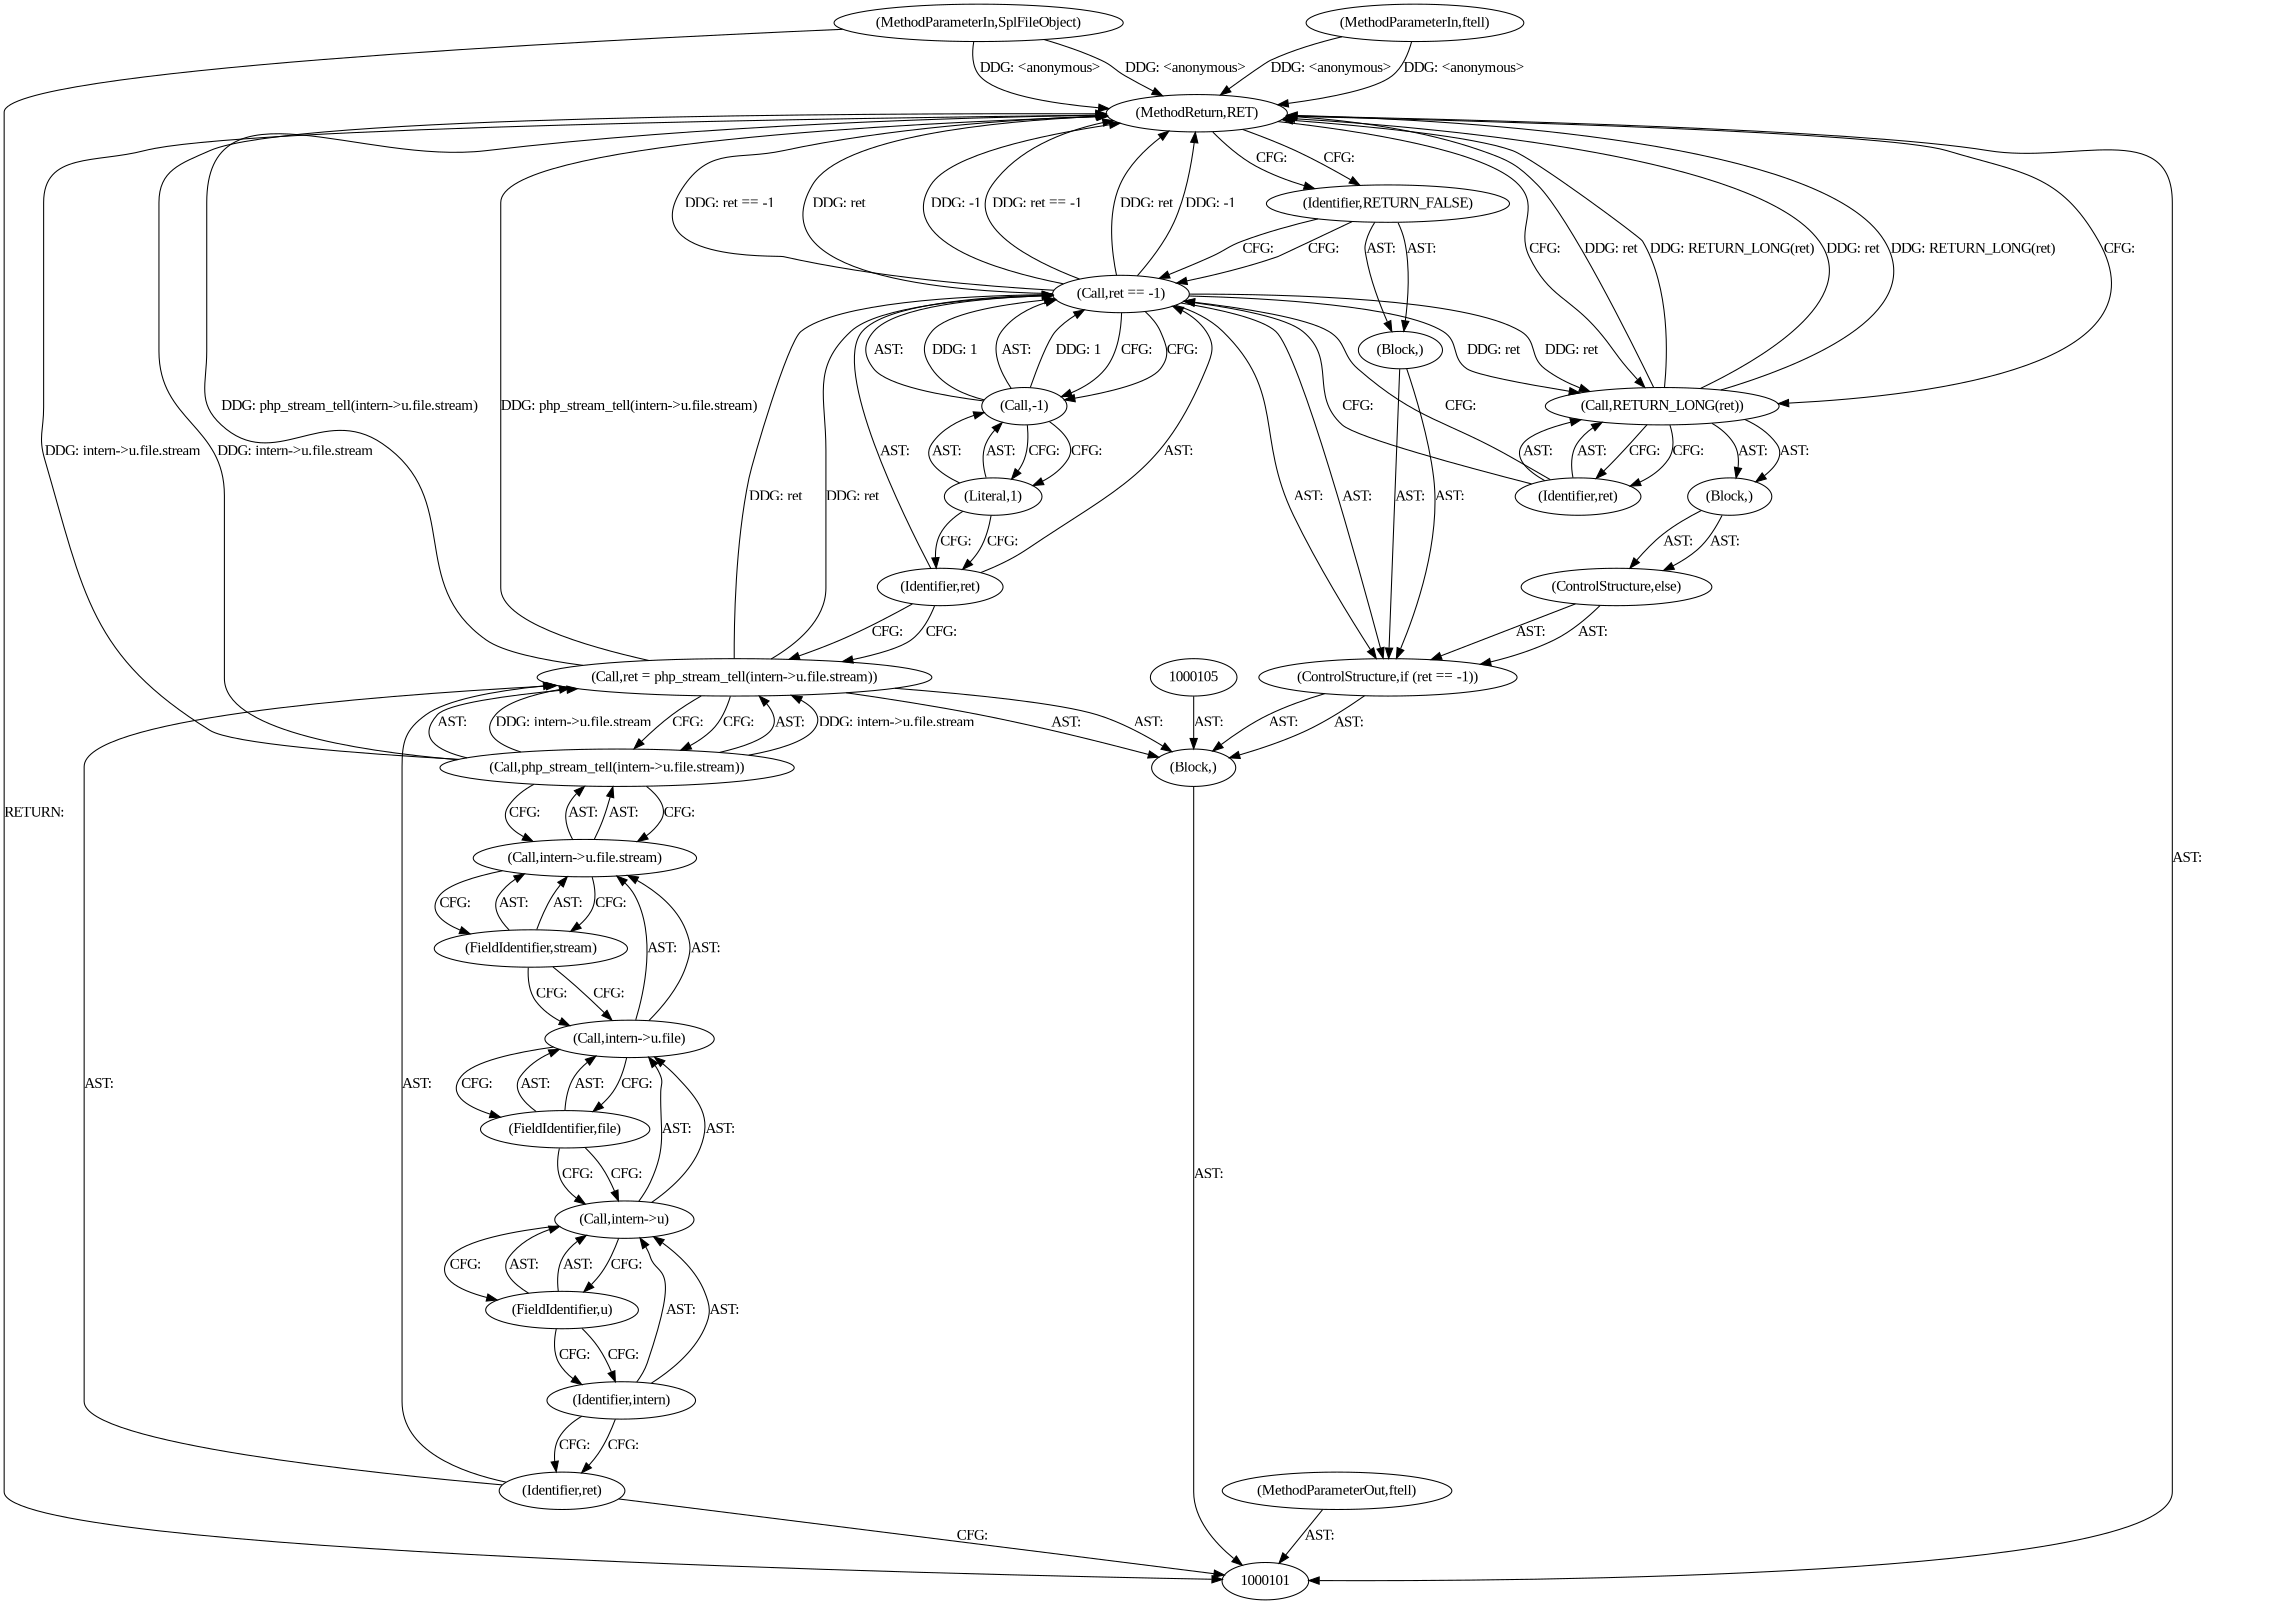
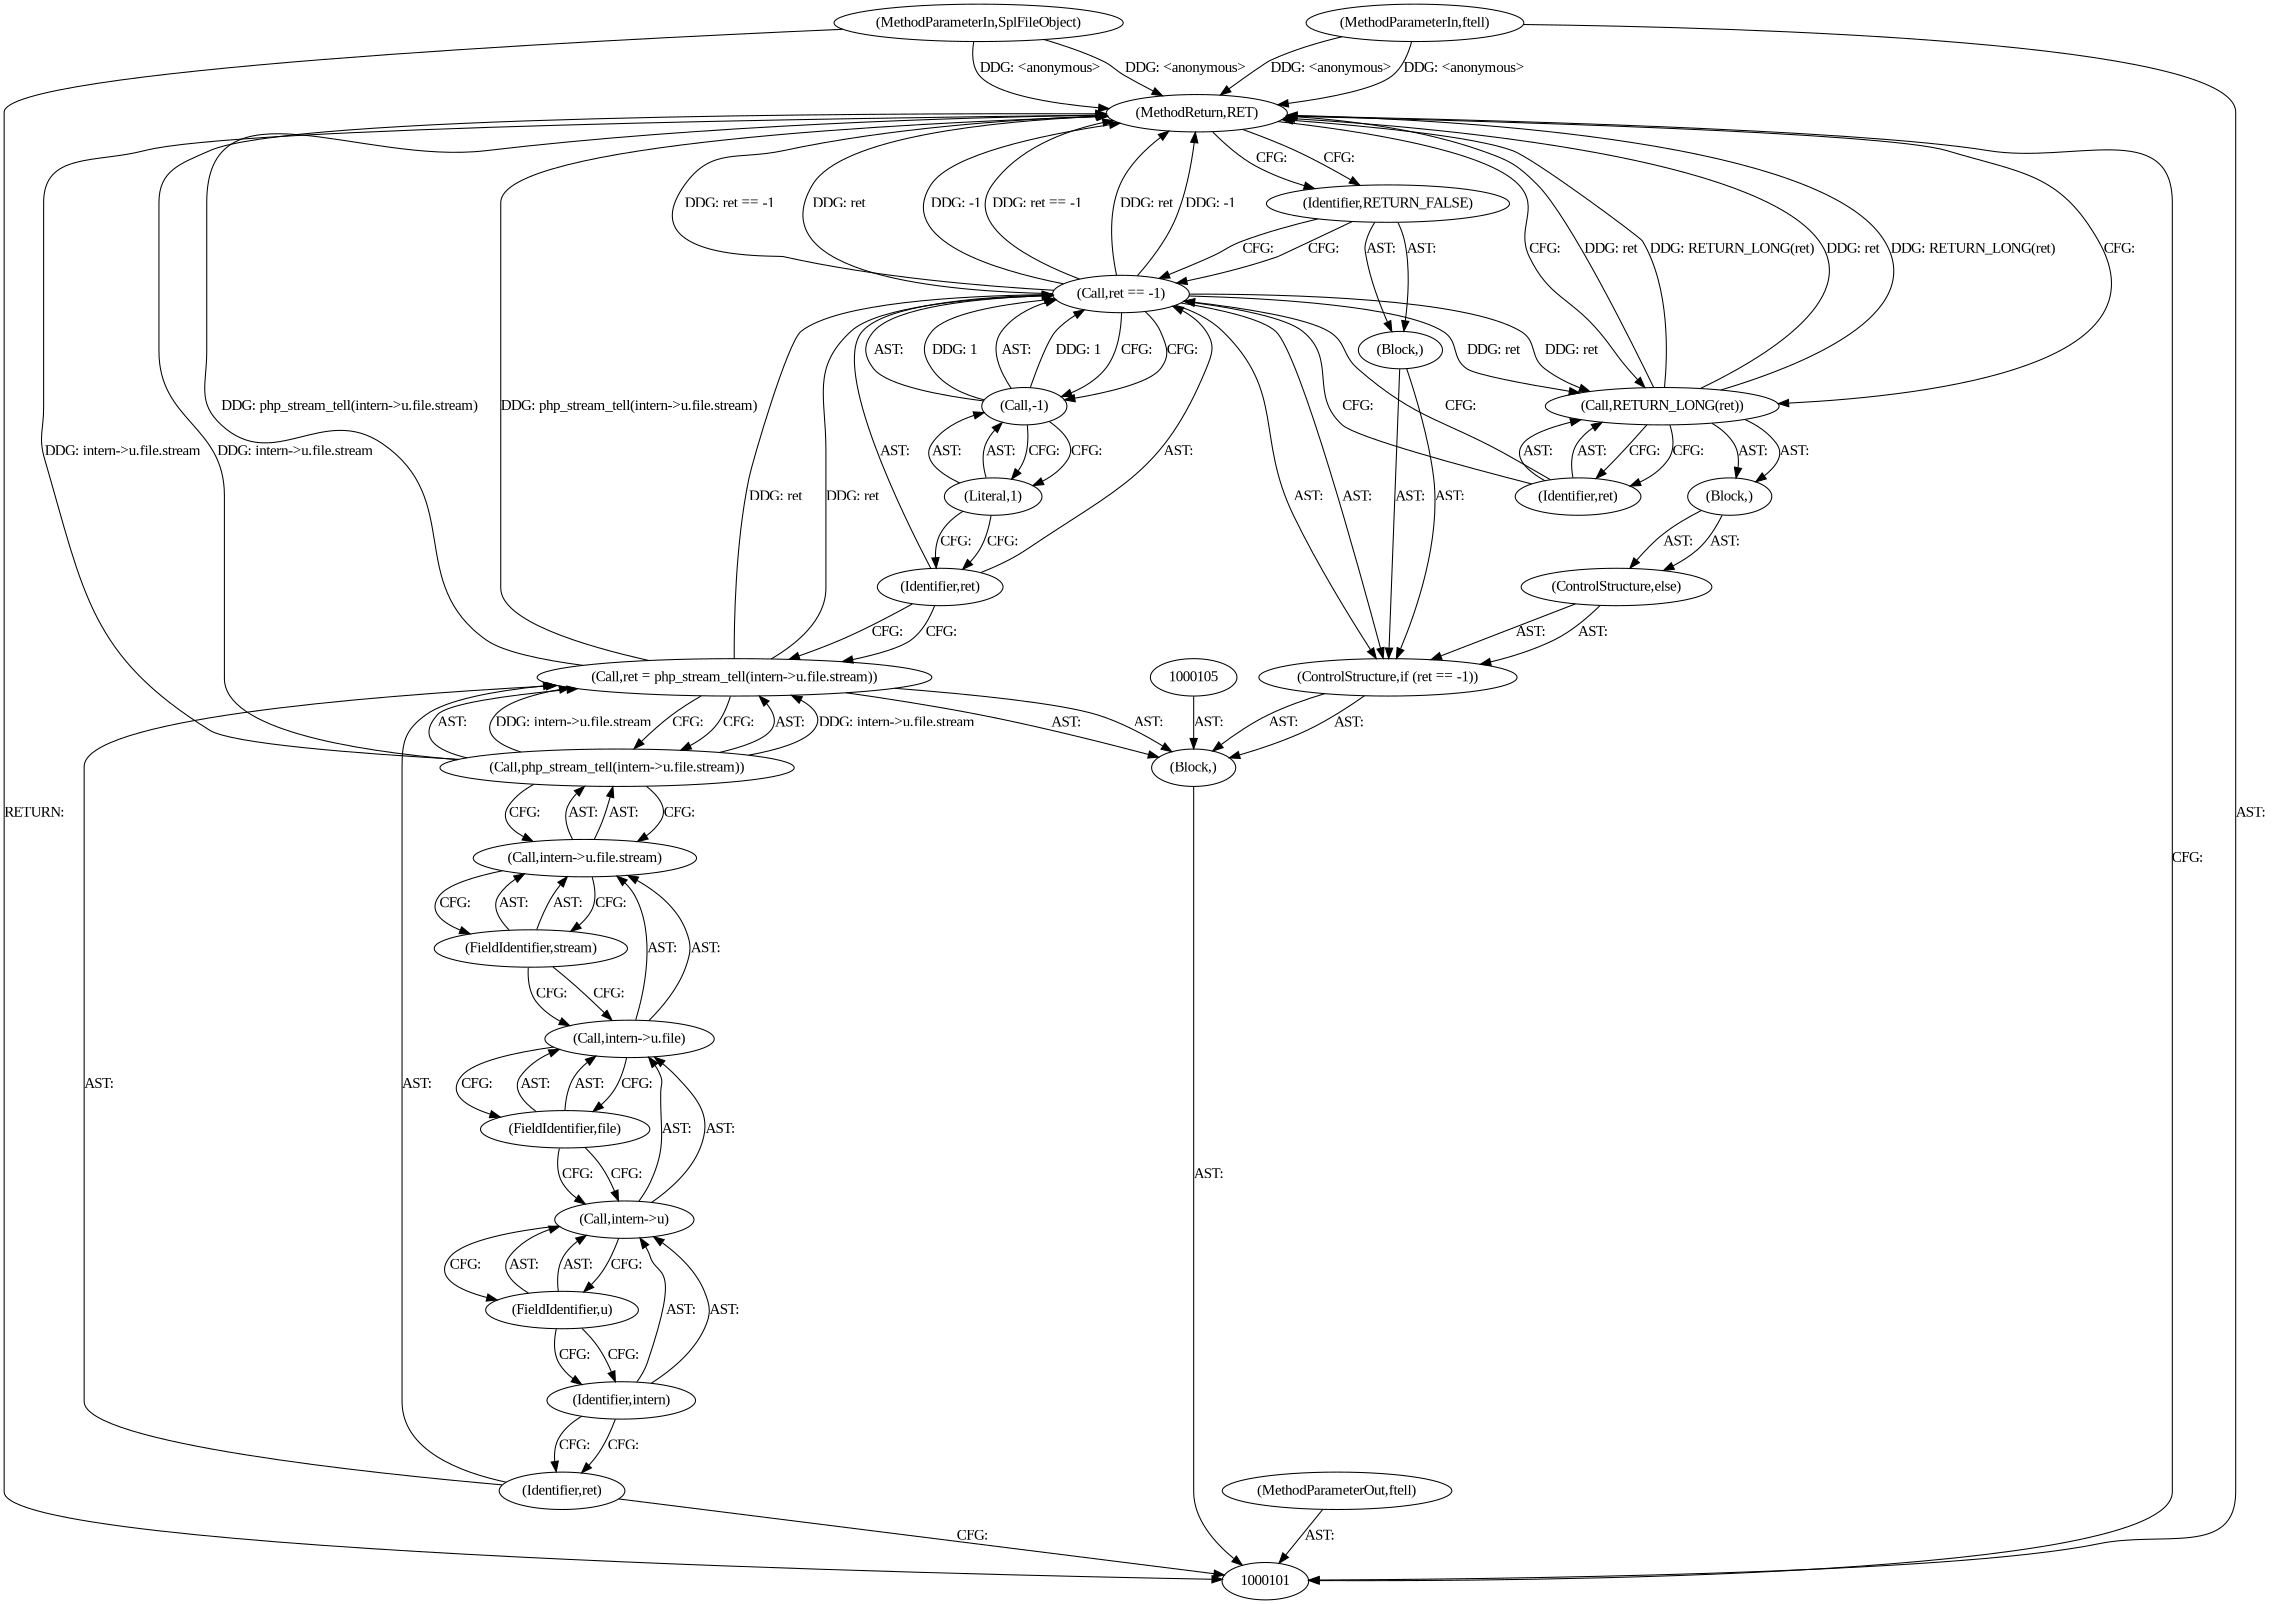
(2189, 858) -> (2189, 858)
none -> (2236, 910)
